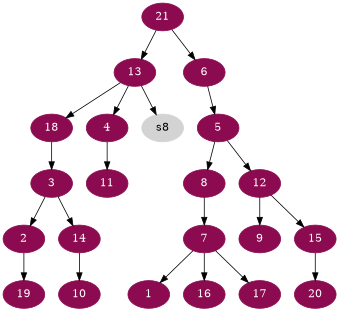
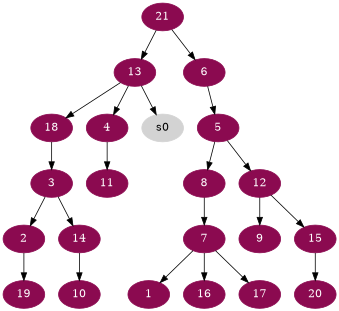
(163, 128) -> (163, 128)
